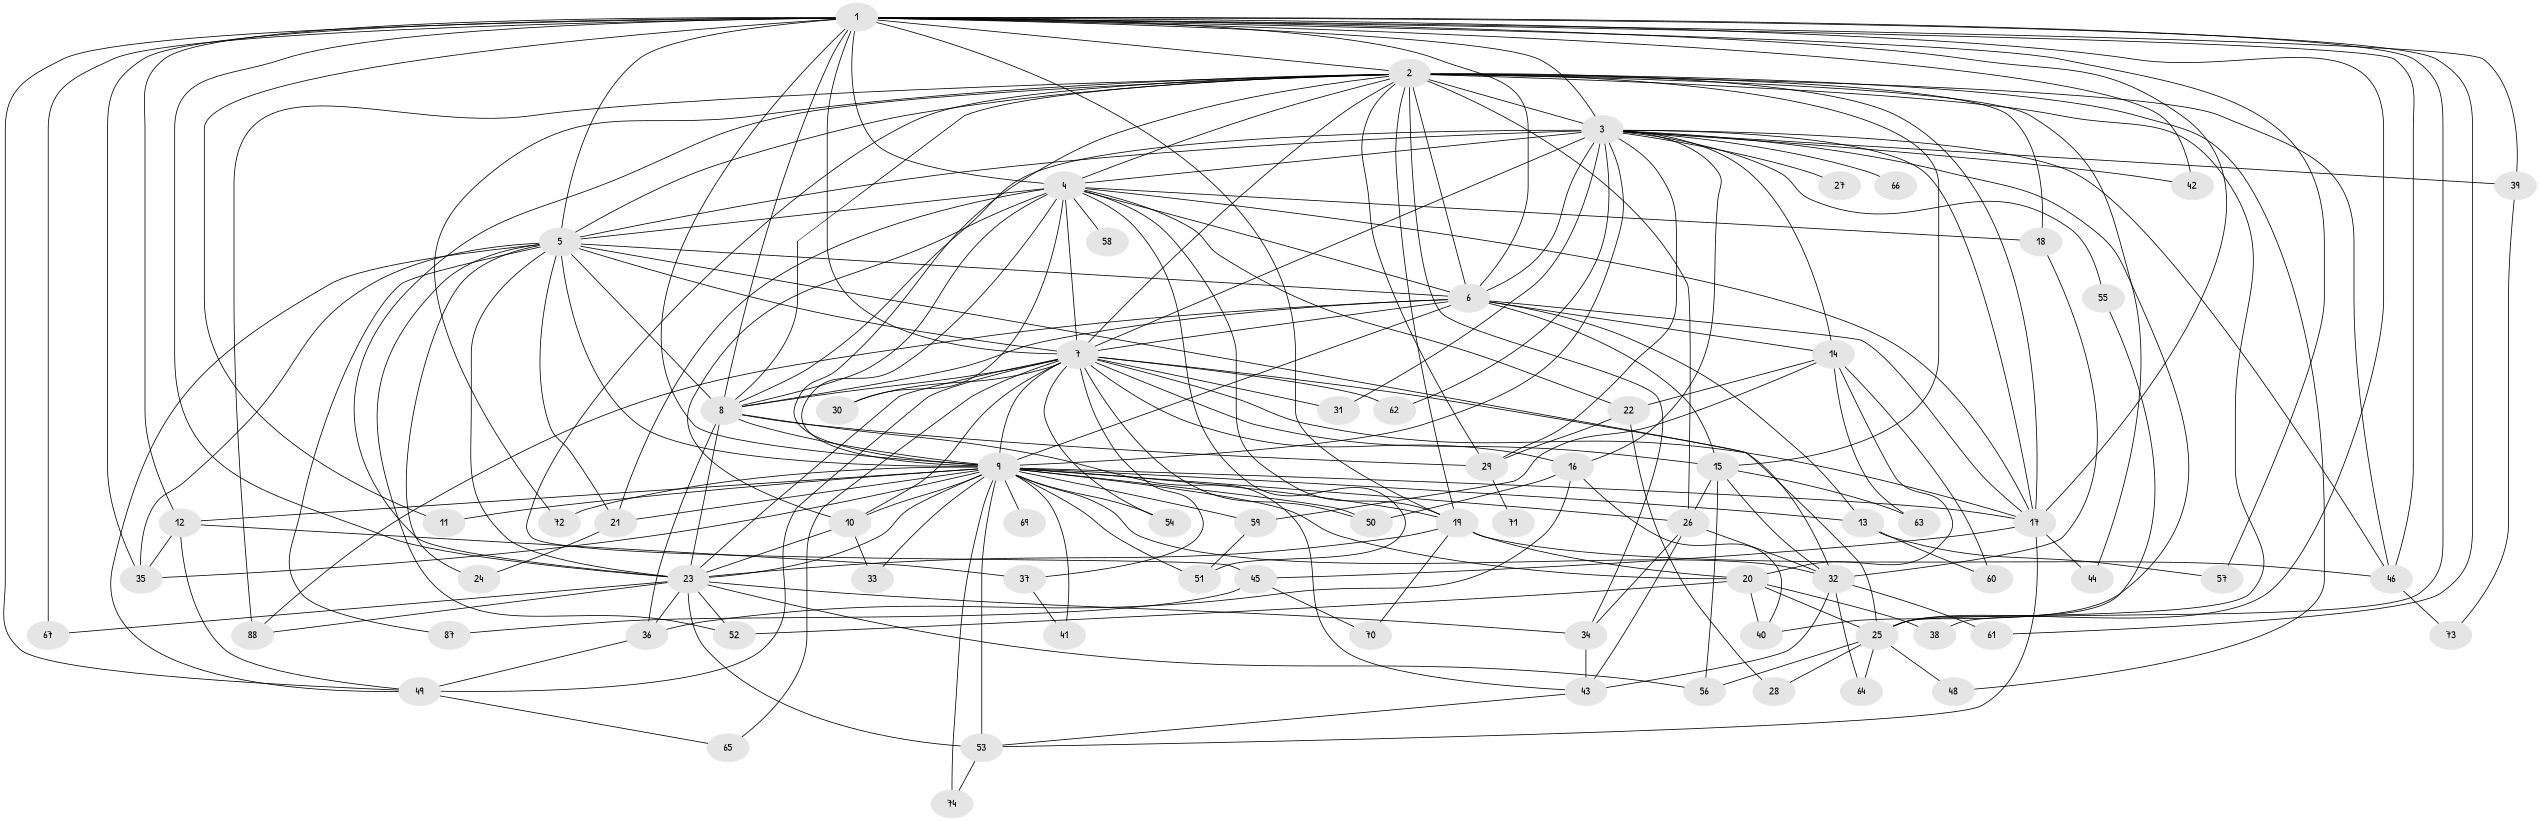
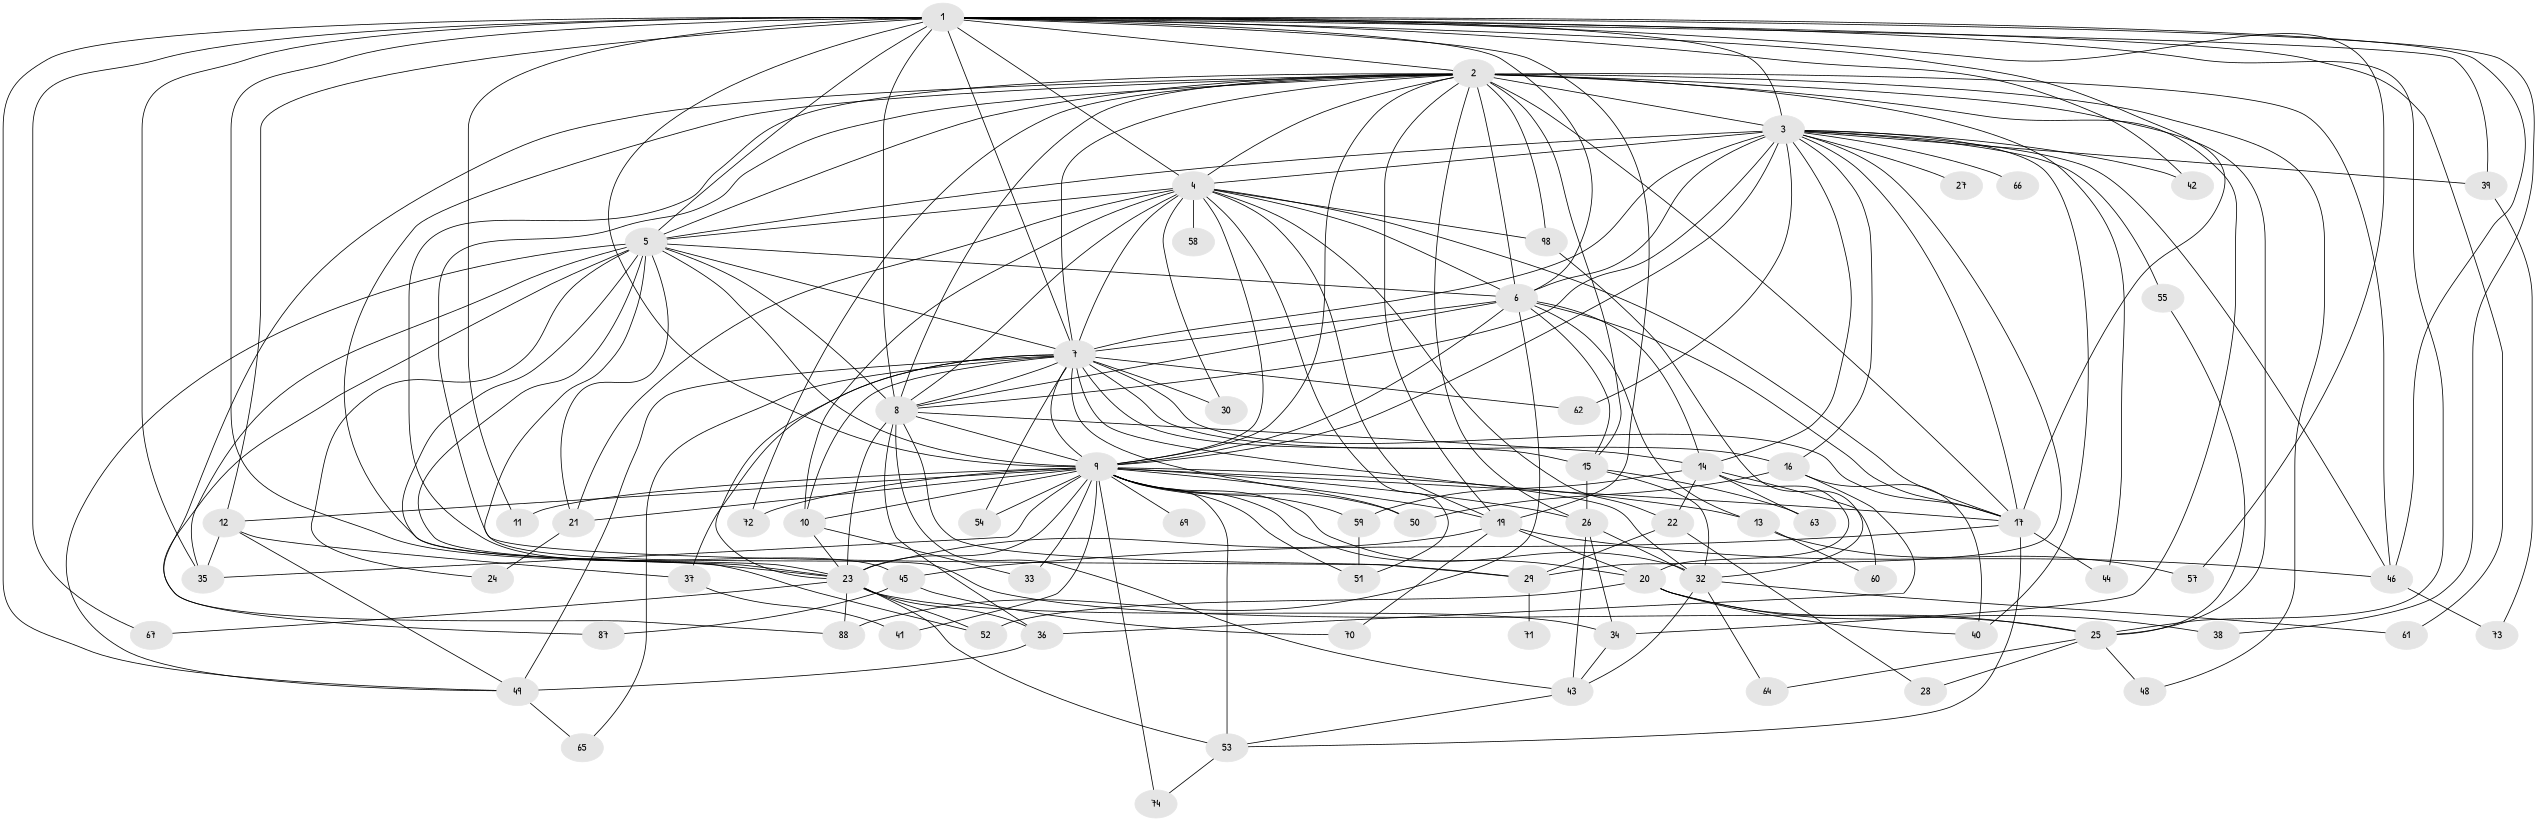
(2041, 242) -> (1546, 242)
(1338, 411) -> none
none -> (1358, 437)
(1705, 692) -> none
